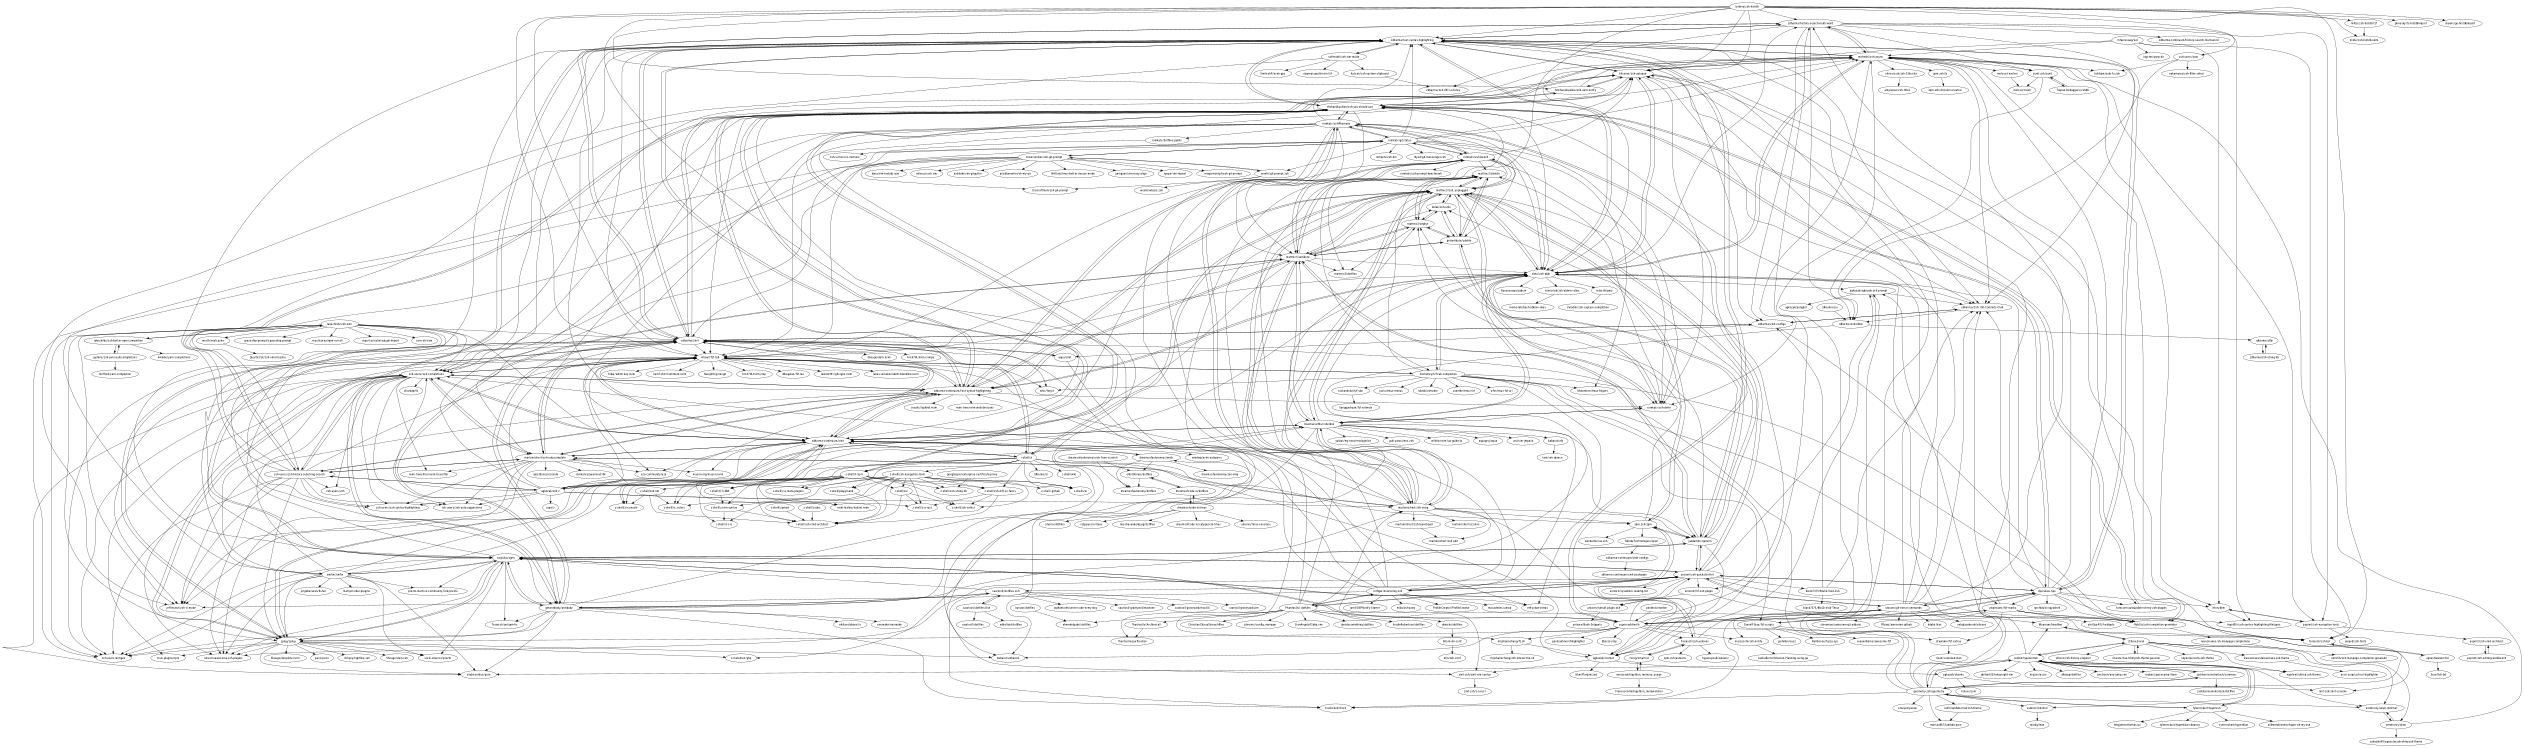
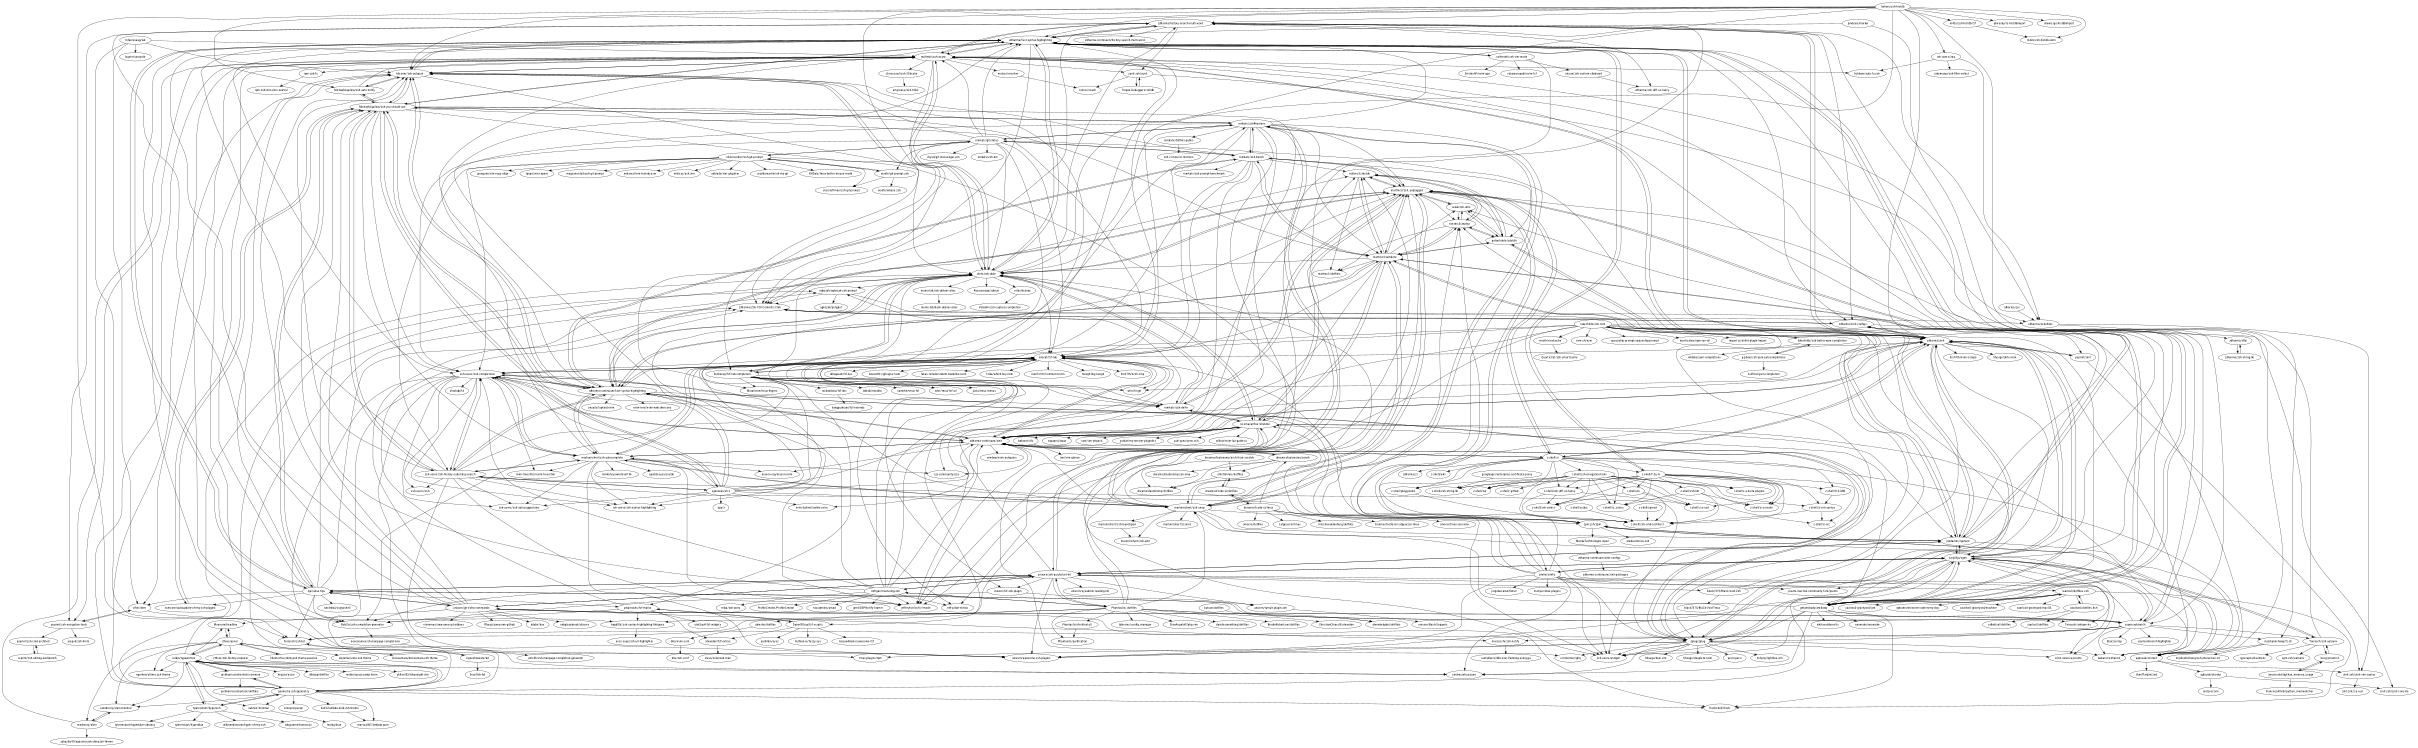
(886, 174) -> (640, 174)
(1730, 299) -> (1429, 27)
(1065, 357) -> (2083, 357)
(1206, 625) -> (1336, 625)
(2313, 666) -> (637, 630)
(2112, 675) -> none
